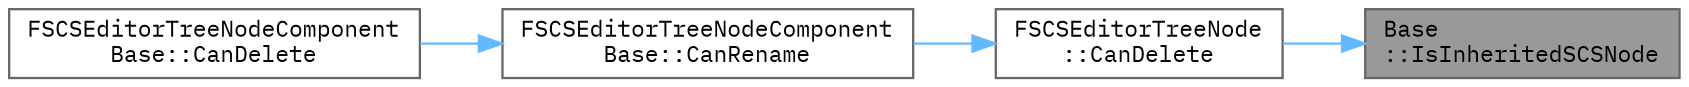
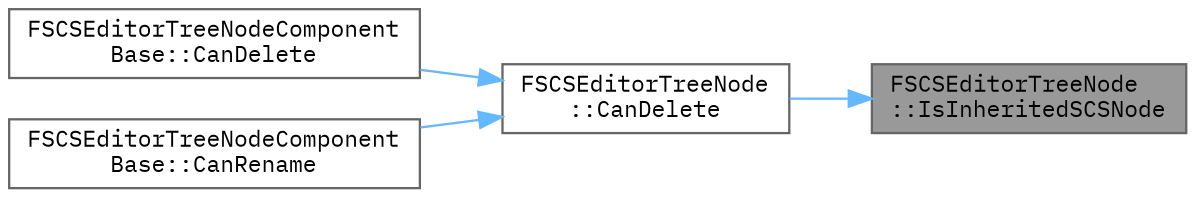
(449, 44) -> (450, 74)
(1522, 44) -> (1029, 99)
